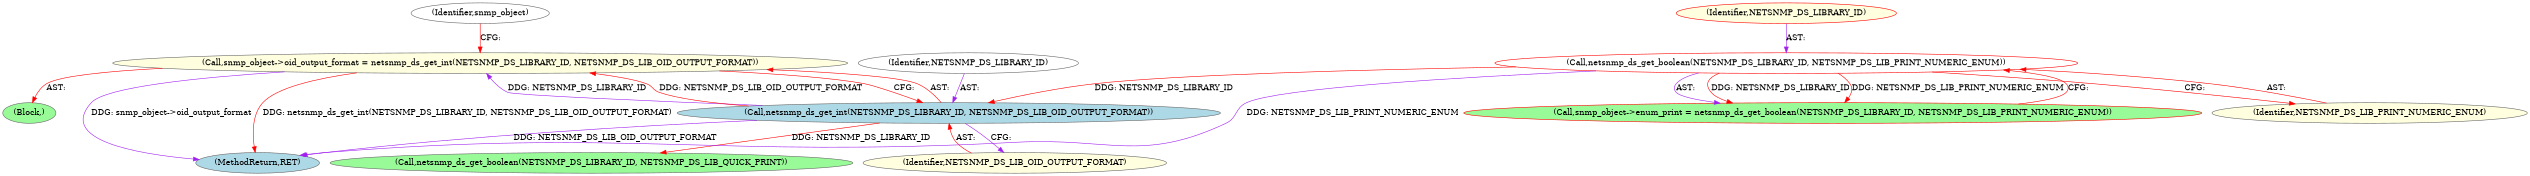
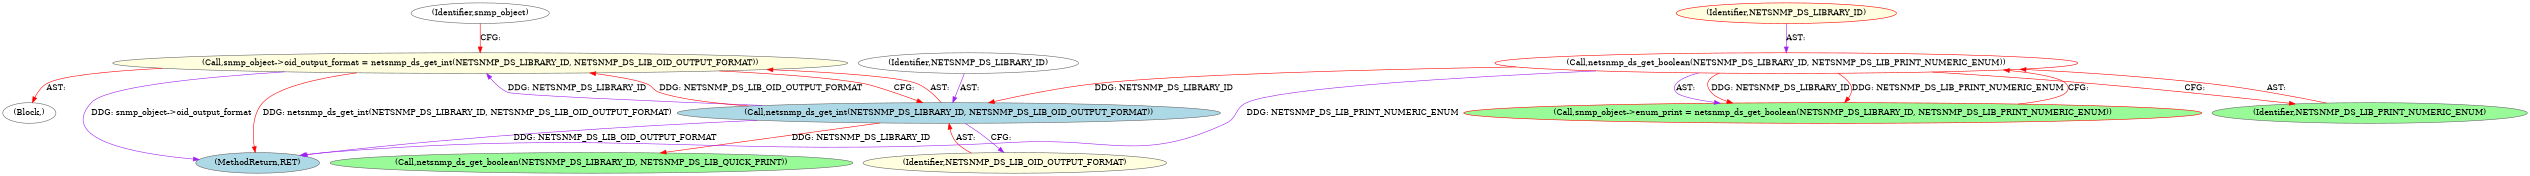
(29, 113) -> (29, 113)
(2370, 113) -> (2370, 113)
